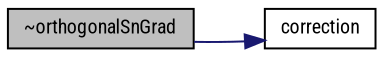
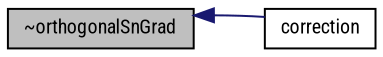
(219, 42) -> (239, 16)
